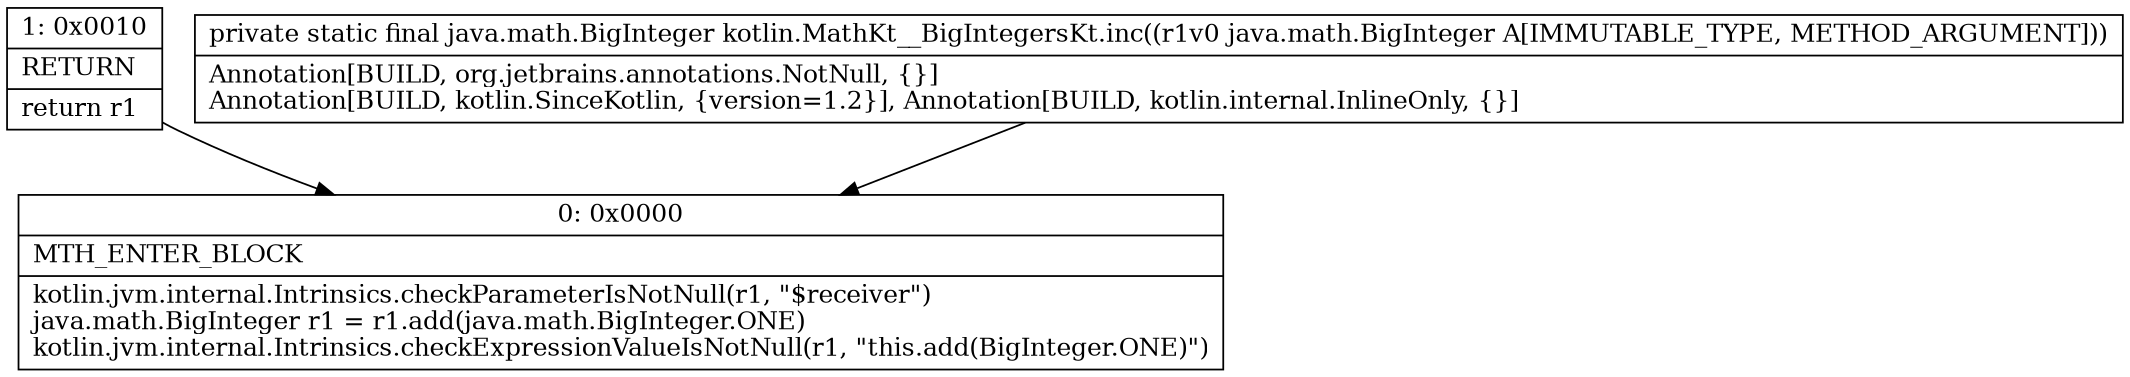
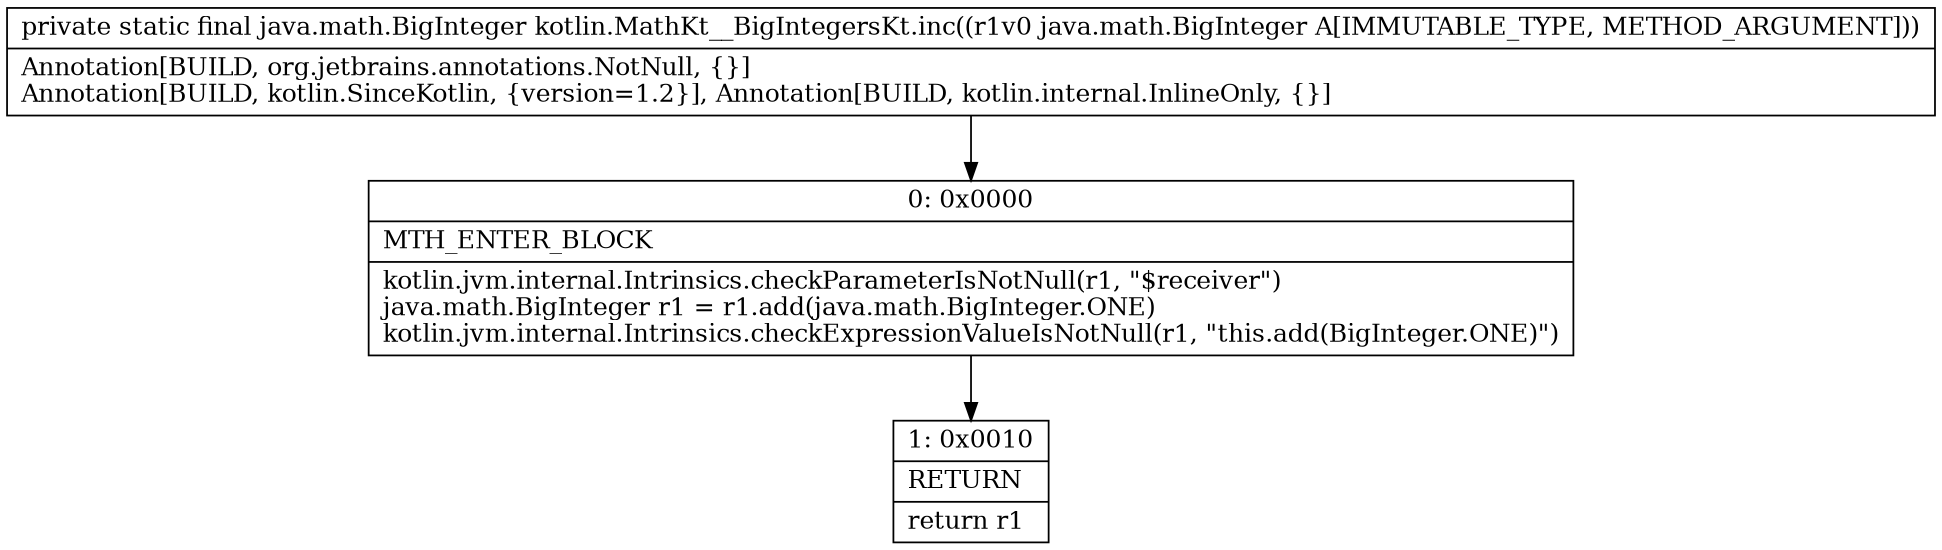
(239, 158) -> (971, 379)
